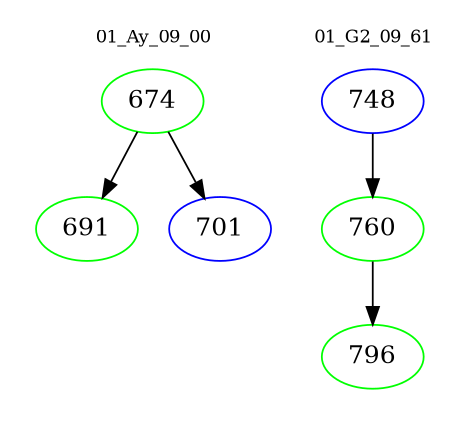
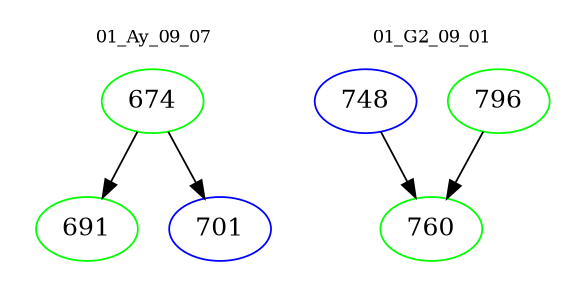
(154, 38) -> (154, 38)
(374, 38) -> (432, 38)
(373, 284) -> (469, 157)
